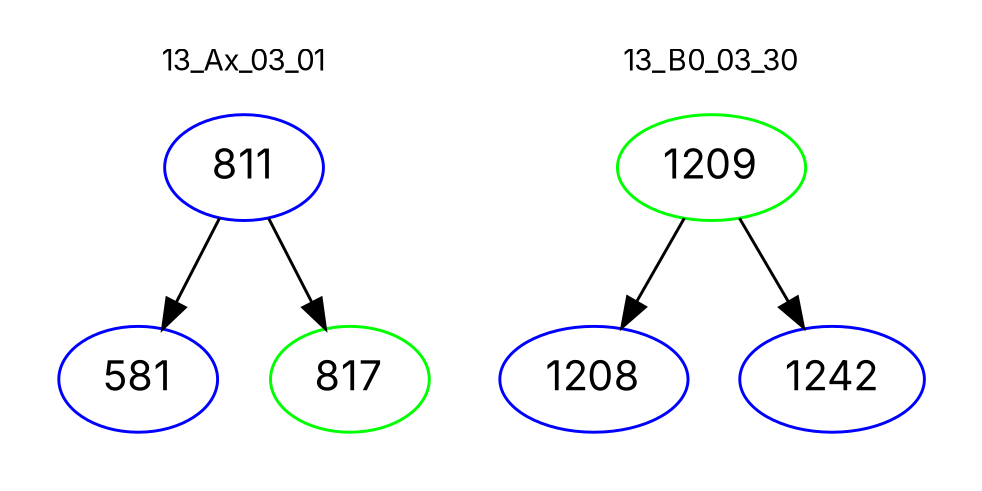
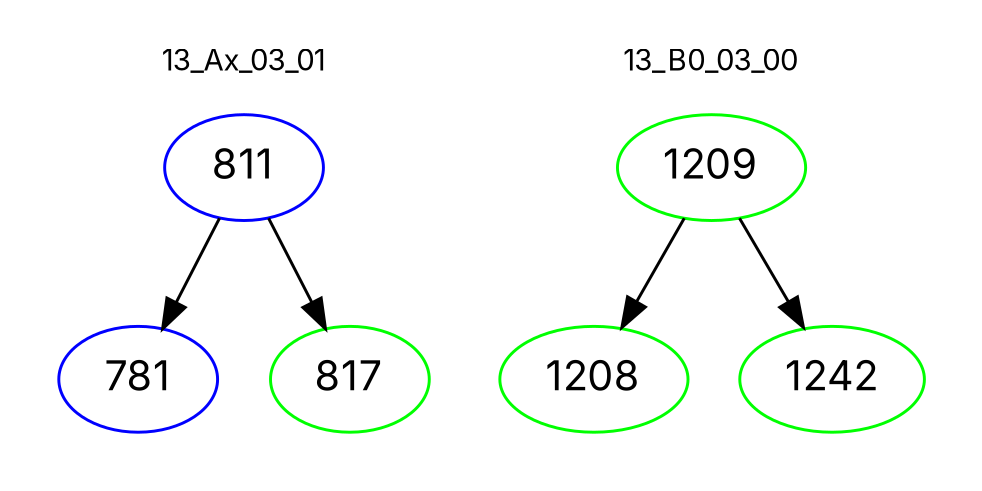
(712, 63) -> (712, 63)
(138, 379) -> (138, 379)
(594, 379) -> (594, 379)
(832, 379) -> (832, 379)
